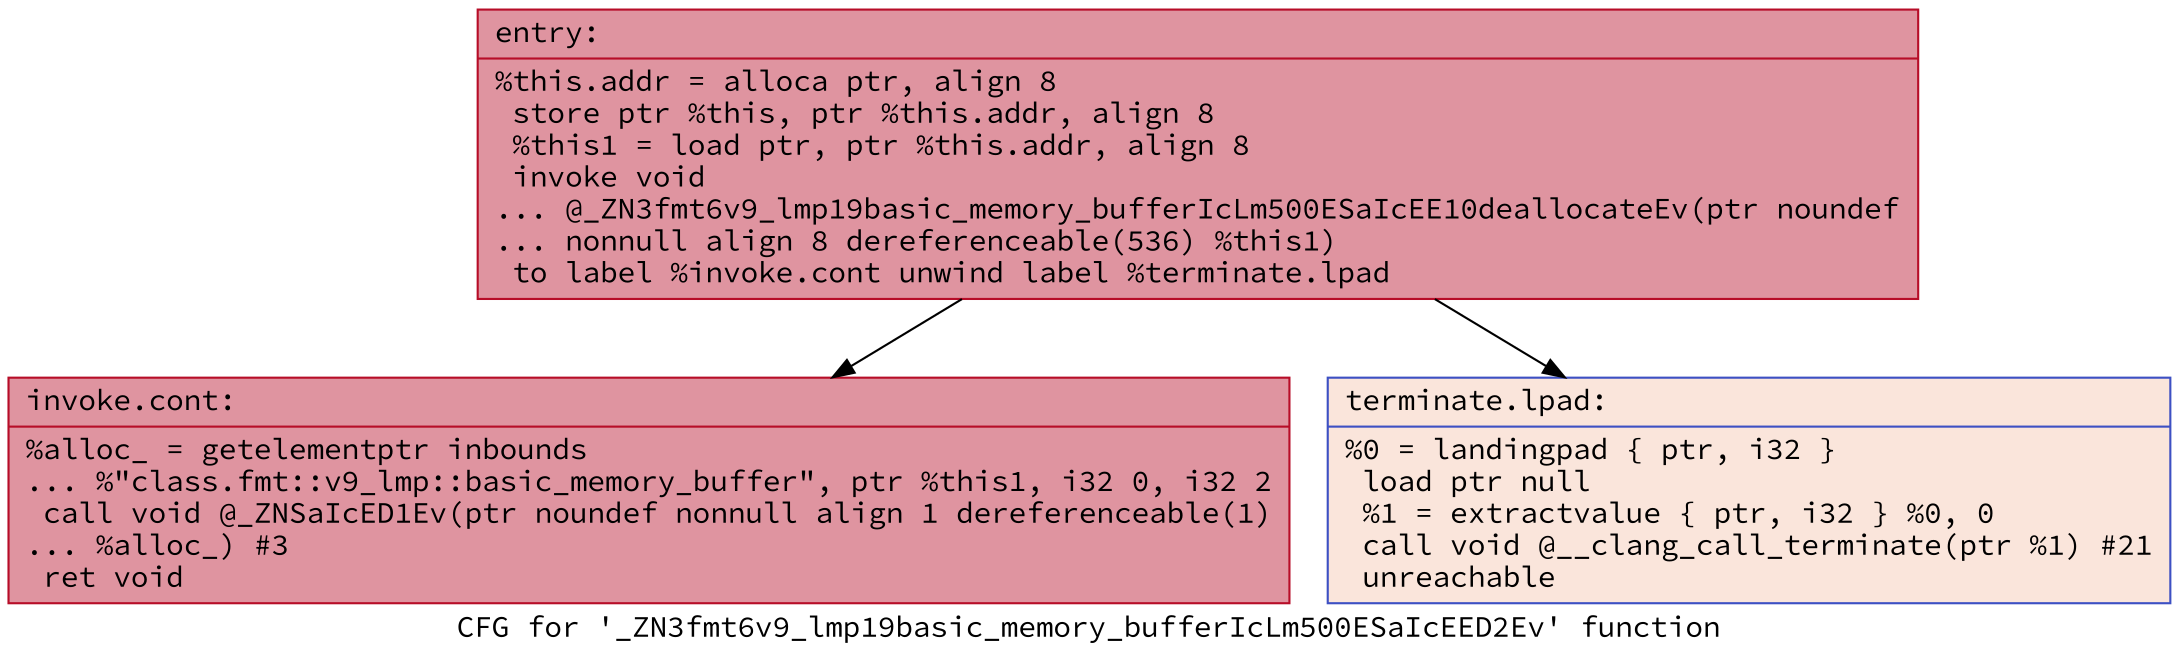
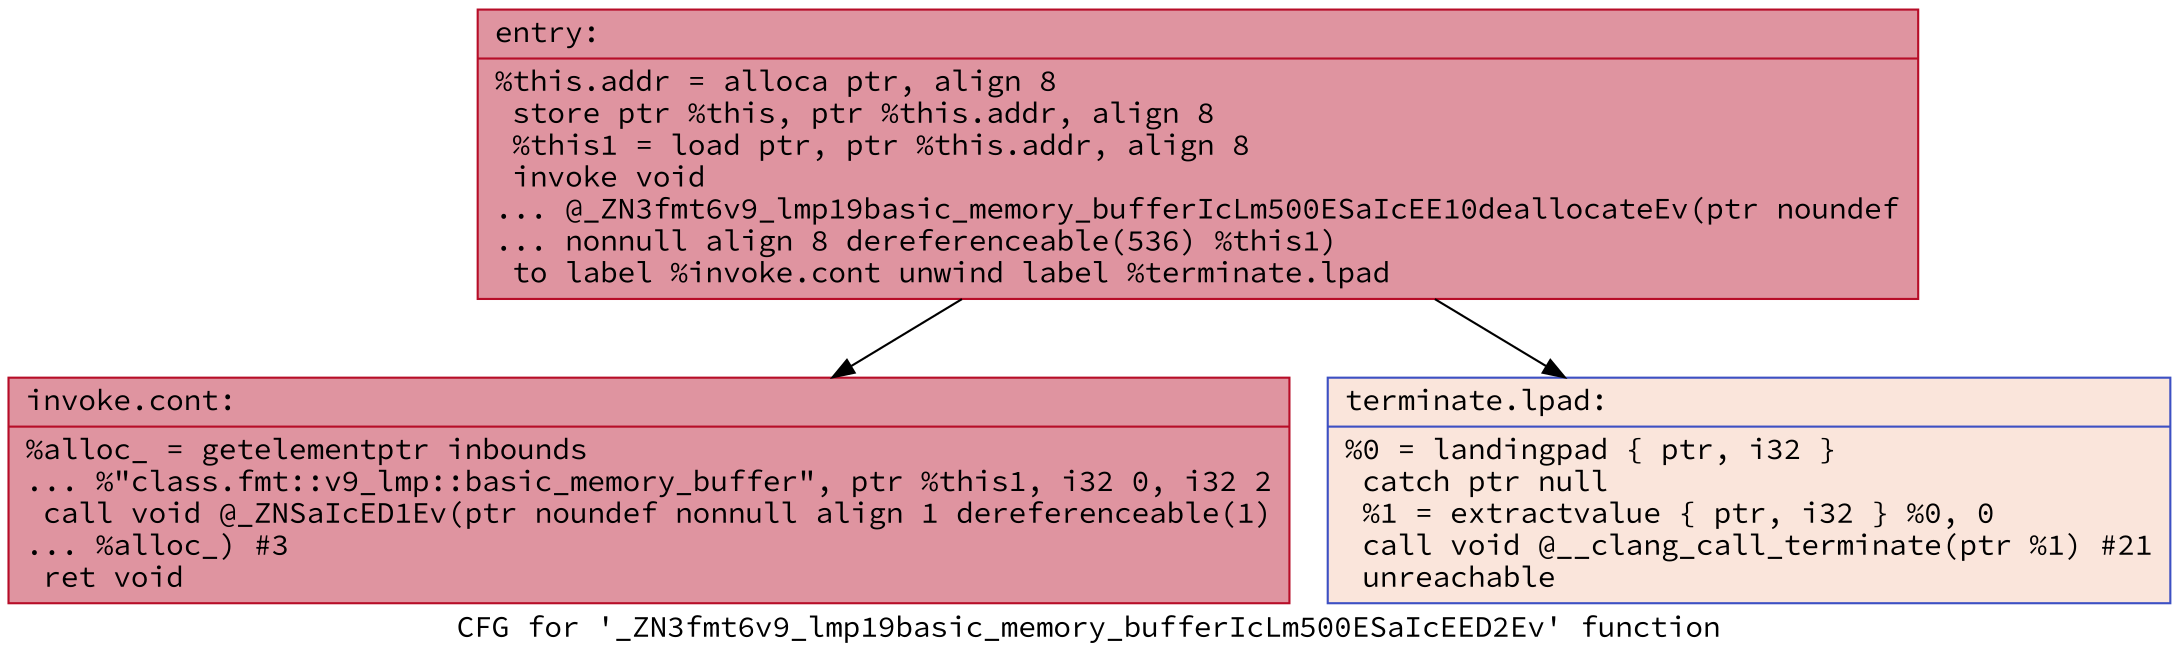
(1468, 482) -> (1477, 482)
